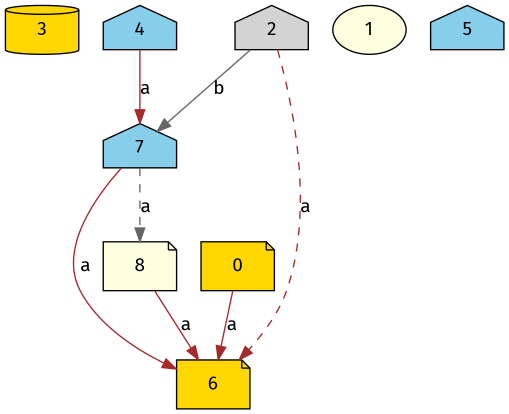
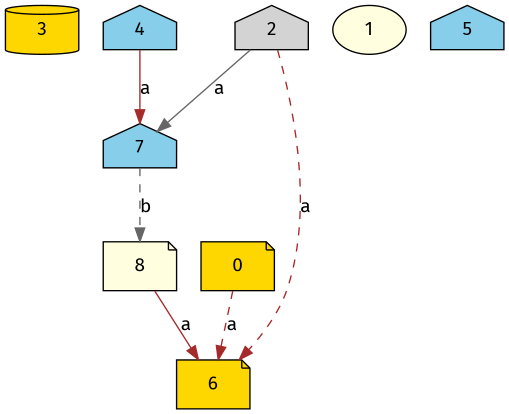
(219, 89) -> (219, 89)
(146, 207) -> (146, 207)
(76, 279) -> none
(227, 319) -> (227, 319)
